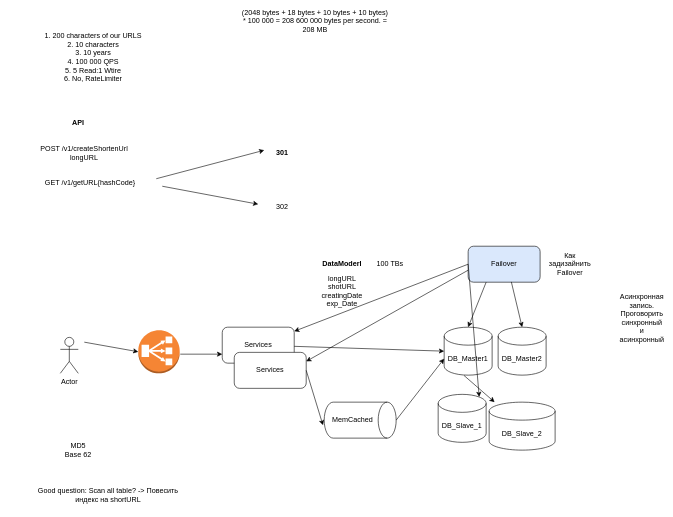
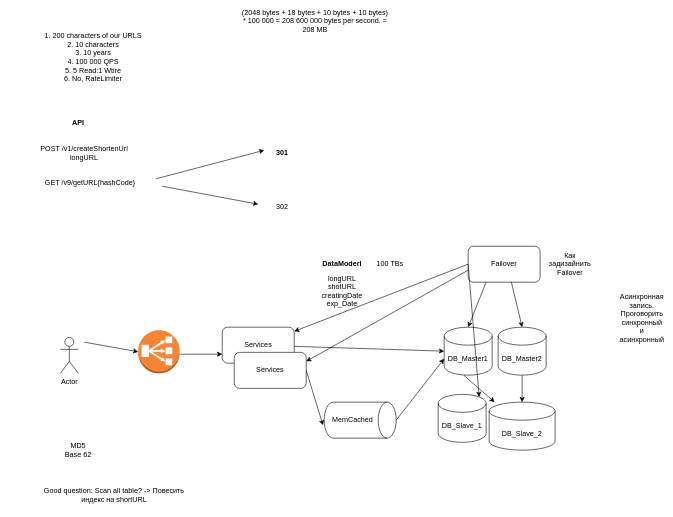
(90, 183) -> (90, 183)
(504, 264) -> (504, 264)
none -> (522, 396)
(108, 495) -> (114, 495)
